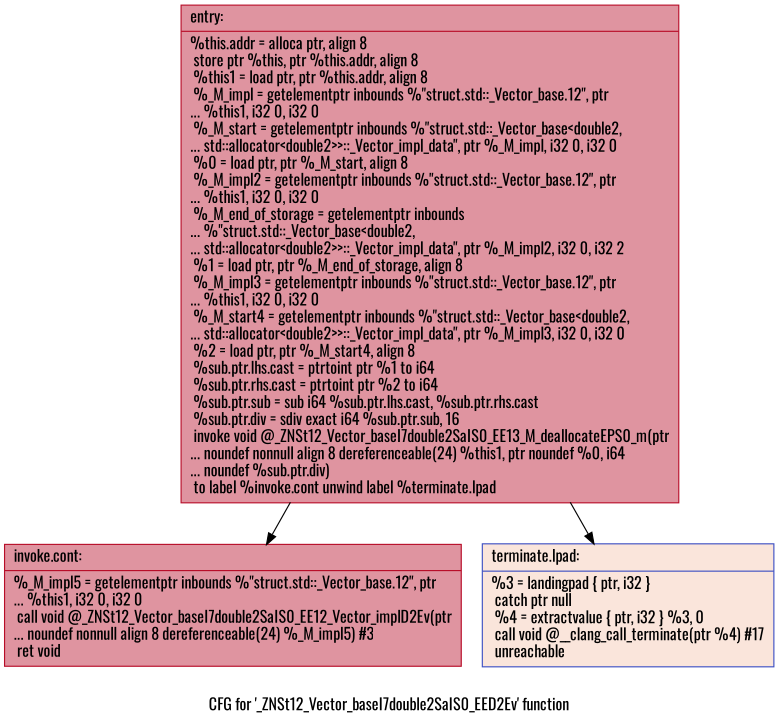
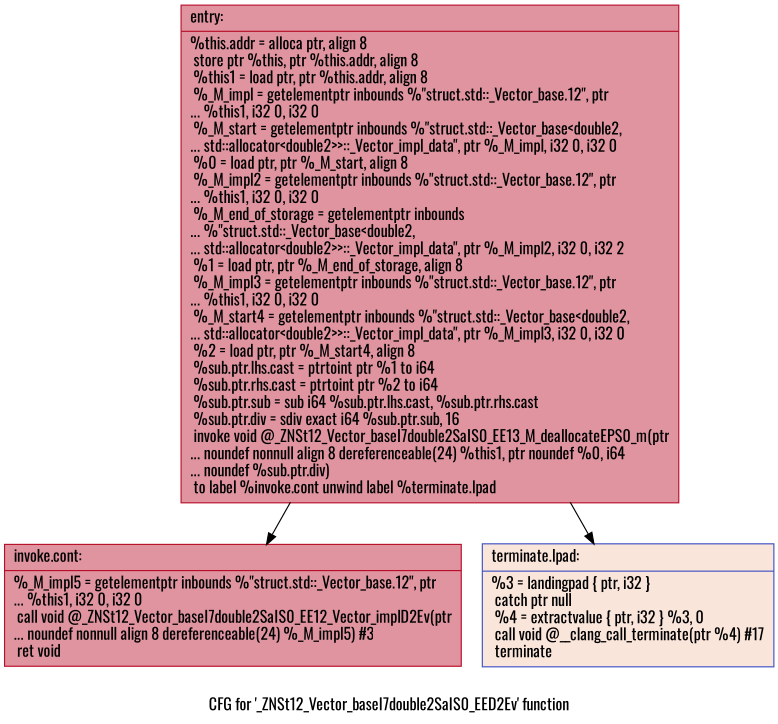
(528, 653) -> (522, 653)
